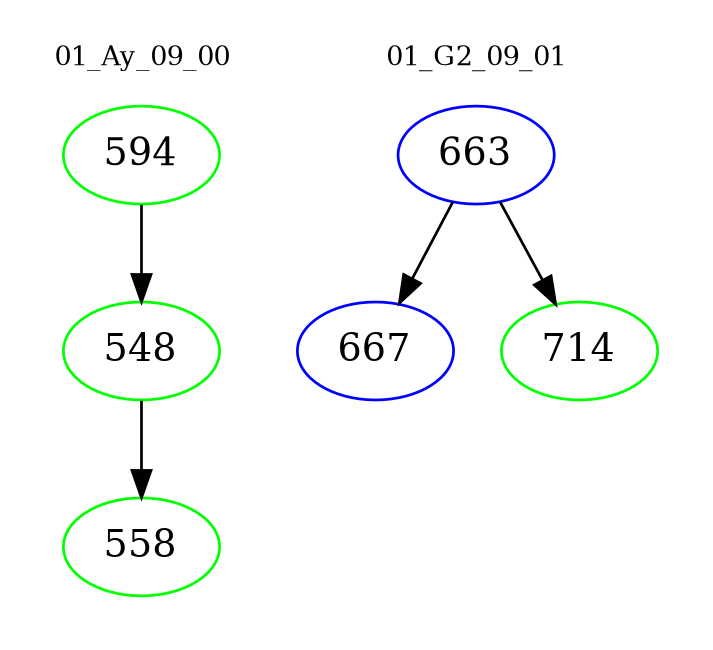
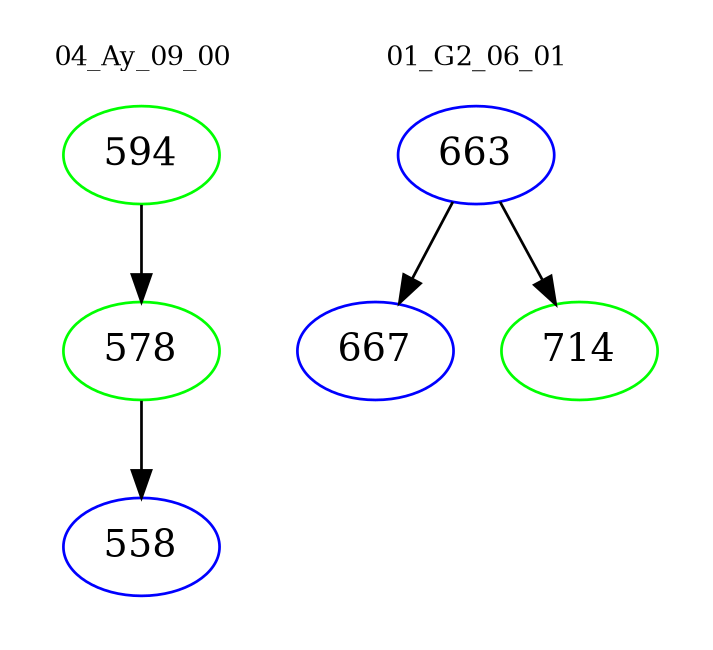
(143, 58) -> (143, 58)
(478, 58) -> (478, 58)
(141, 351) -> (141, 351)
(141, 547) -> (141, 547)
